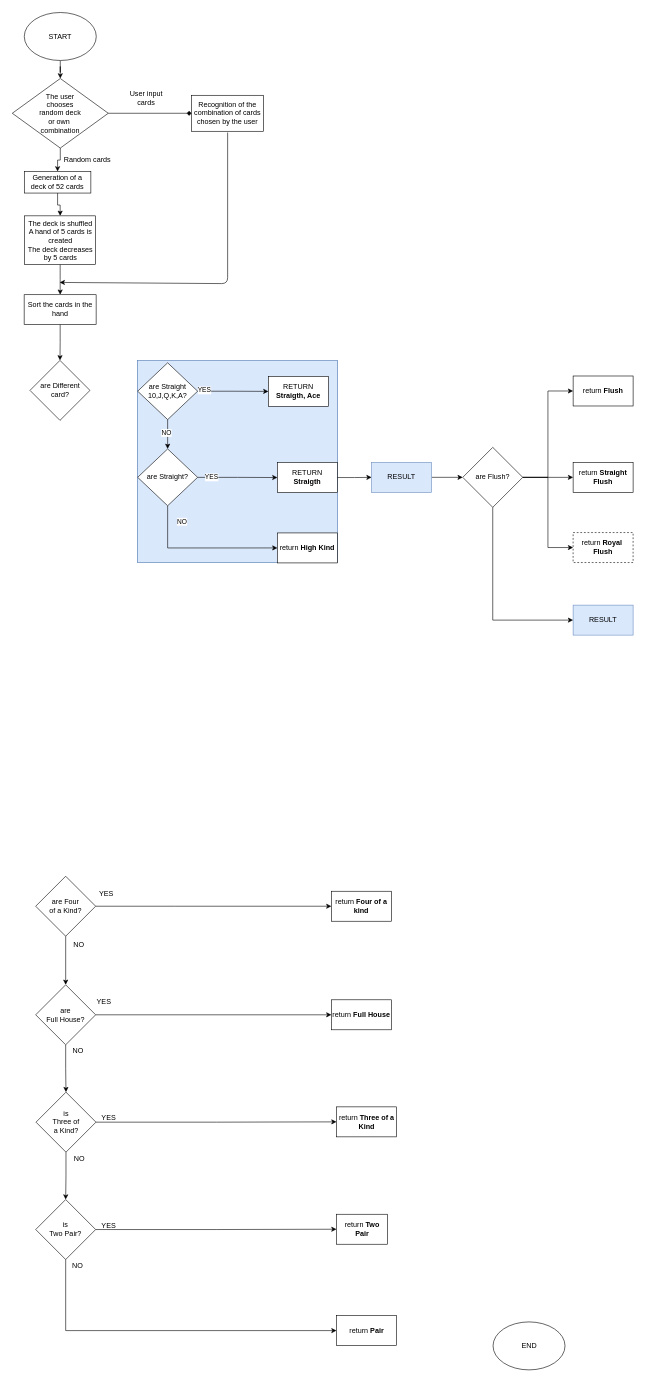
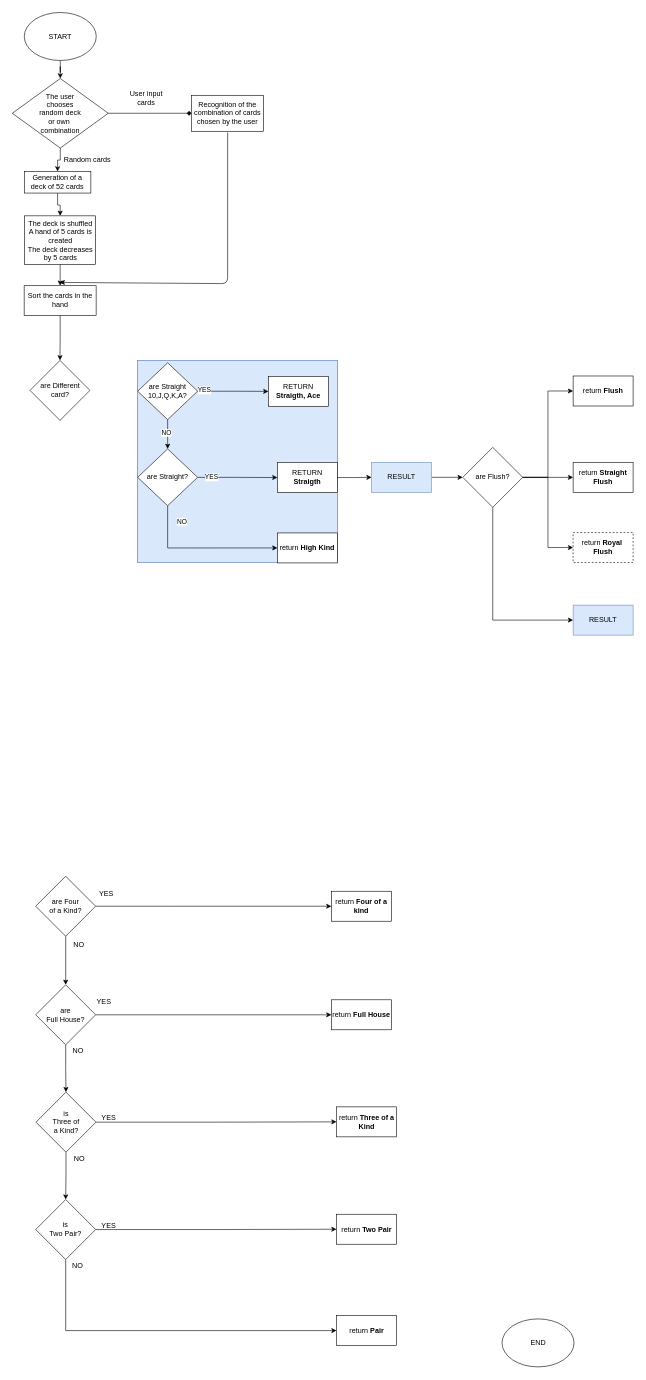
(60, 309) -> (60, 300)
(362, 1229) -> (367, 1229)
(529, 1346) -> (538, 1343)
